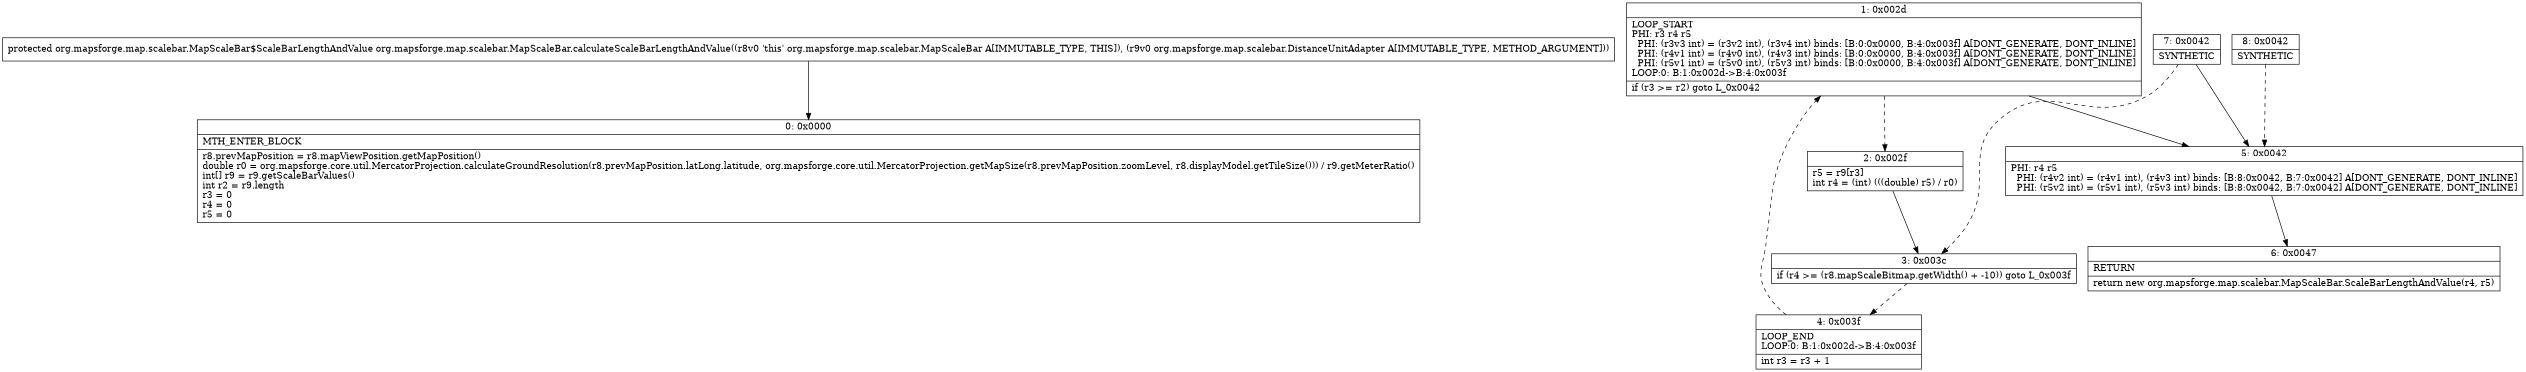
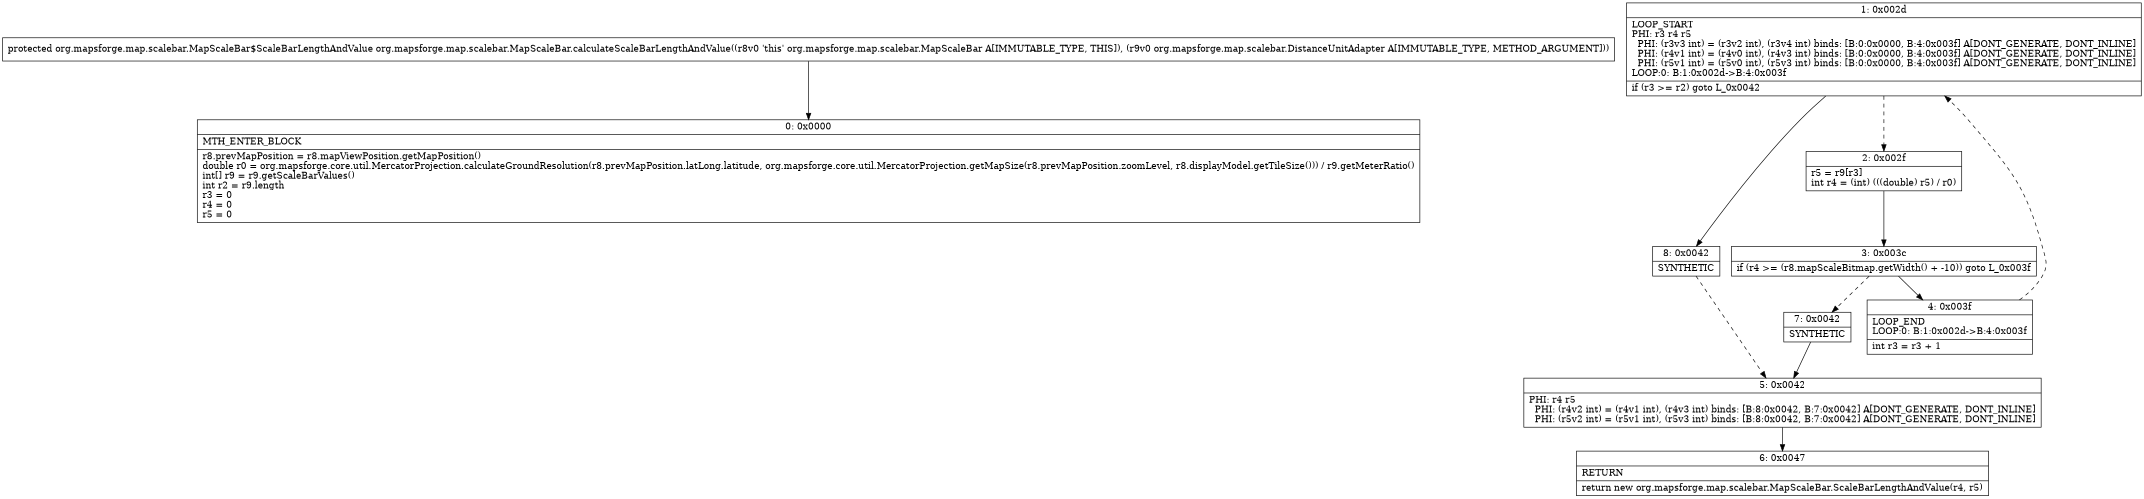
(2022, 106) -> (1853, 292)
(2106, 120) -> (1759, 165)
(1891, 297) -> (1908, 286)
